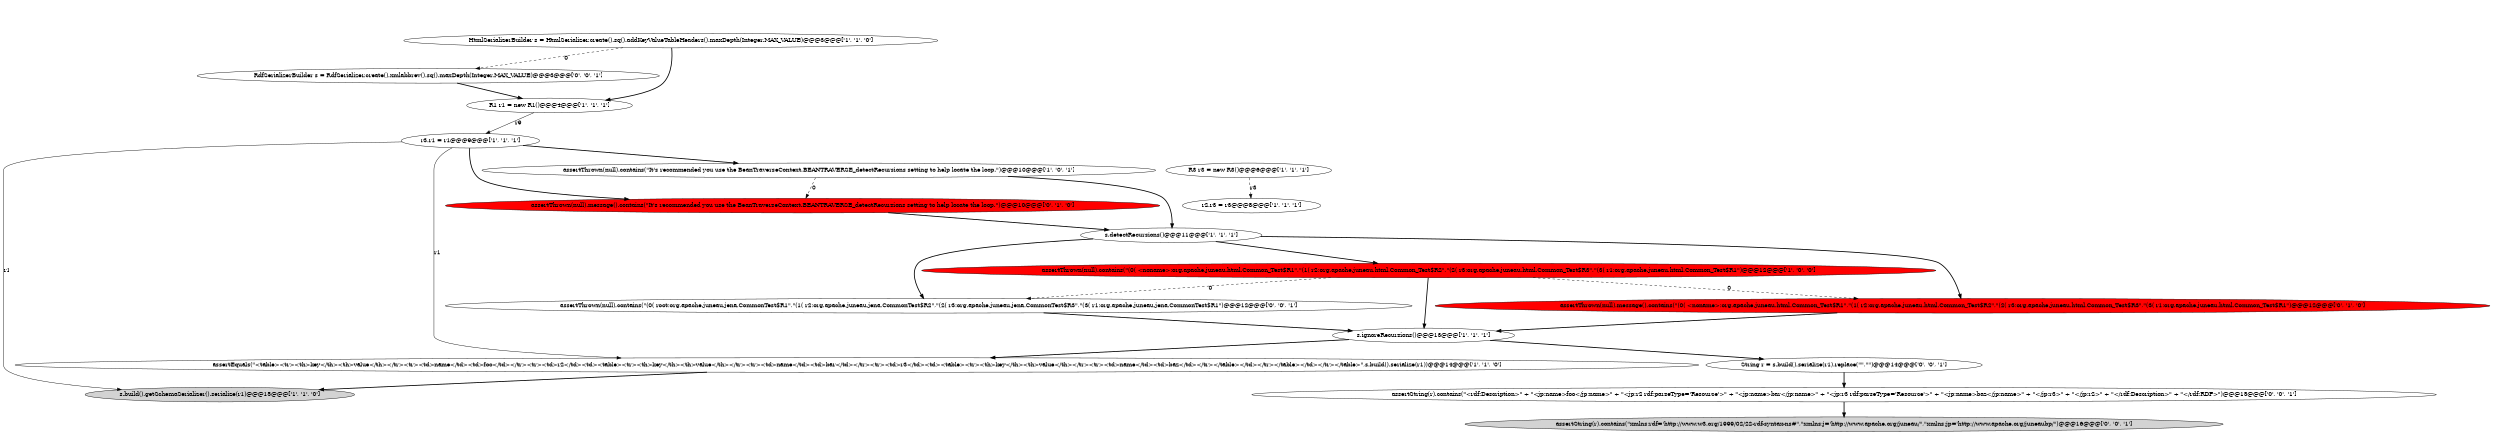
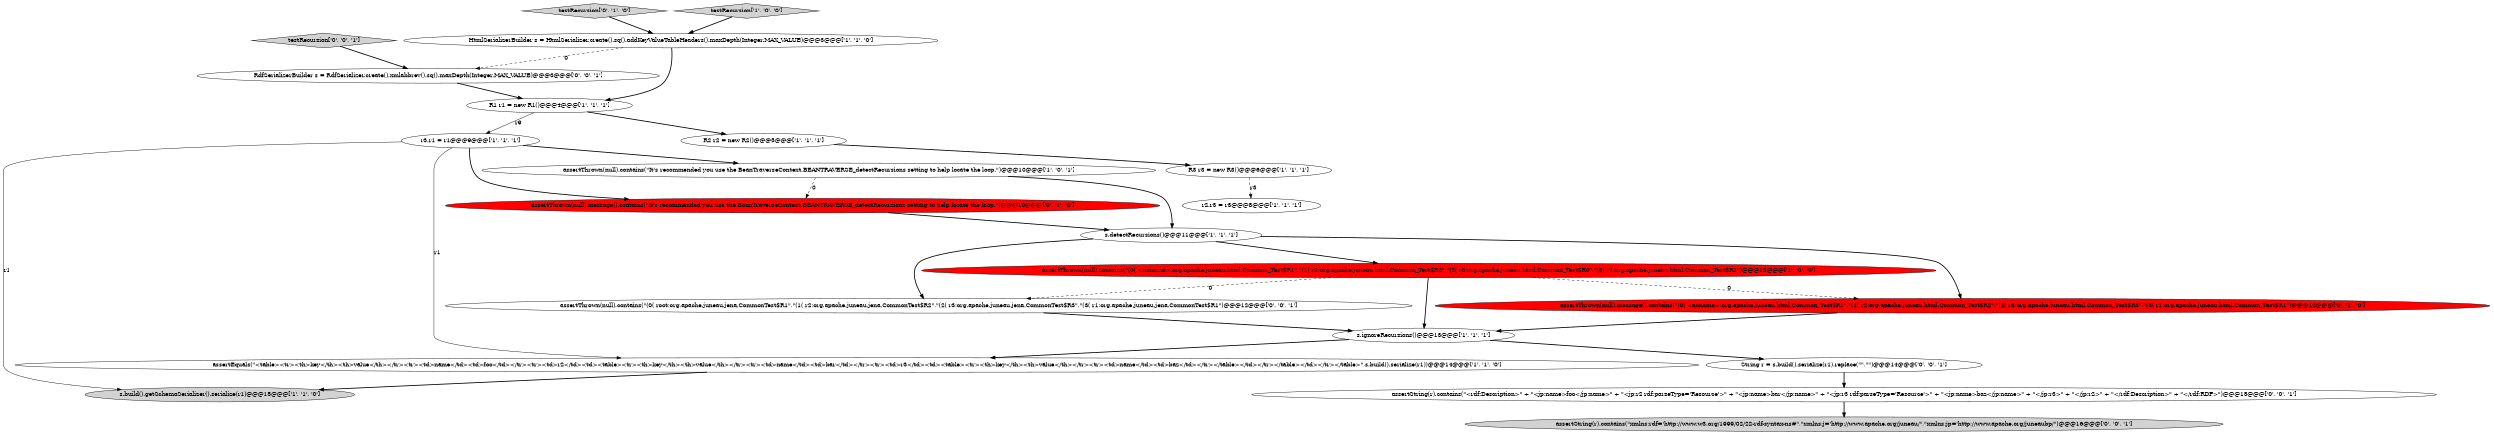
none -> (595, 11)
none -> (747, 11)
none -> (324, 41)
none -> (764, 141)
